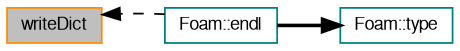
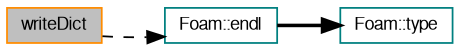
(143, 14) -> (125, 37)
